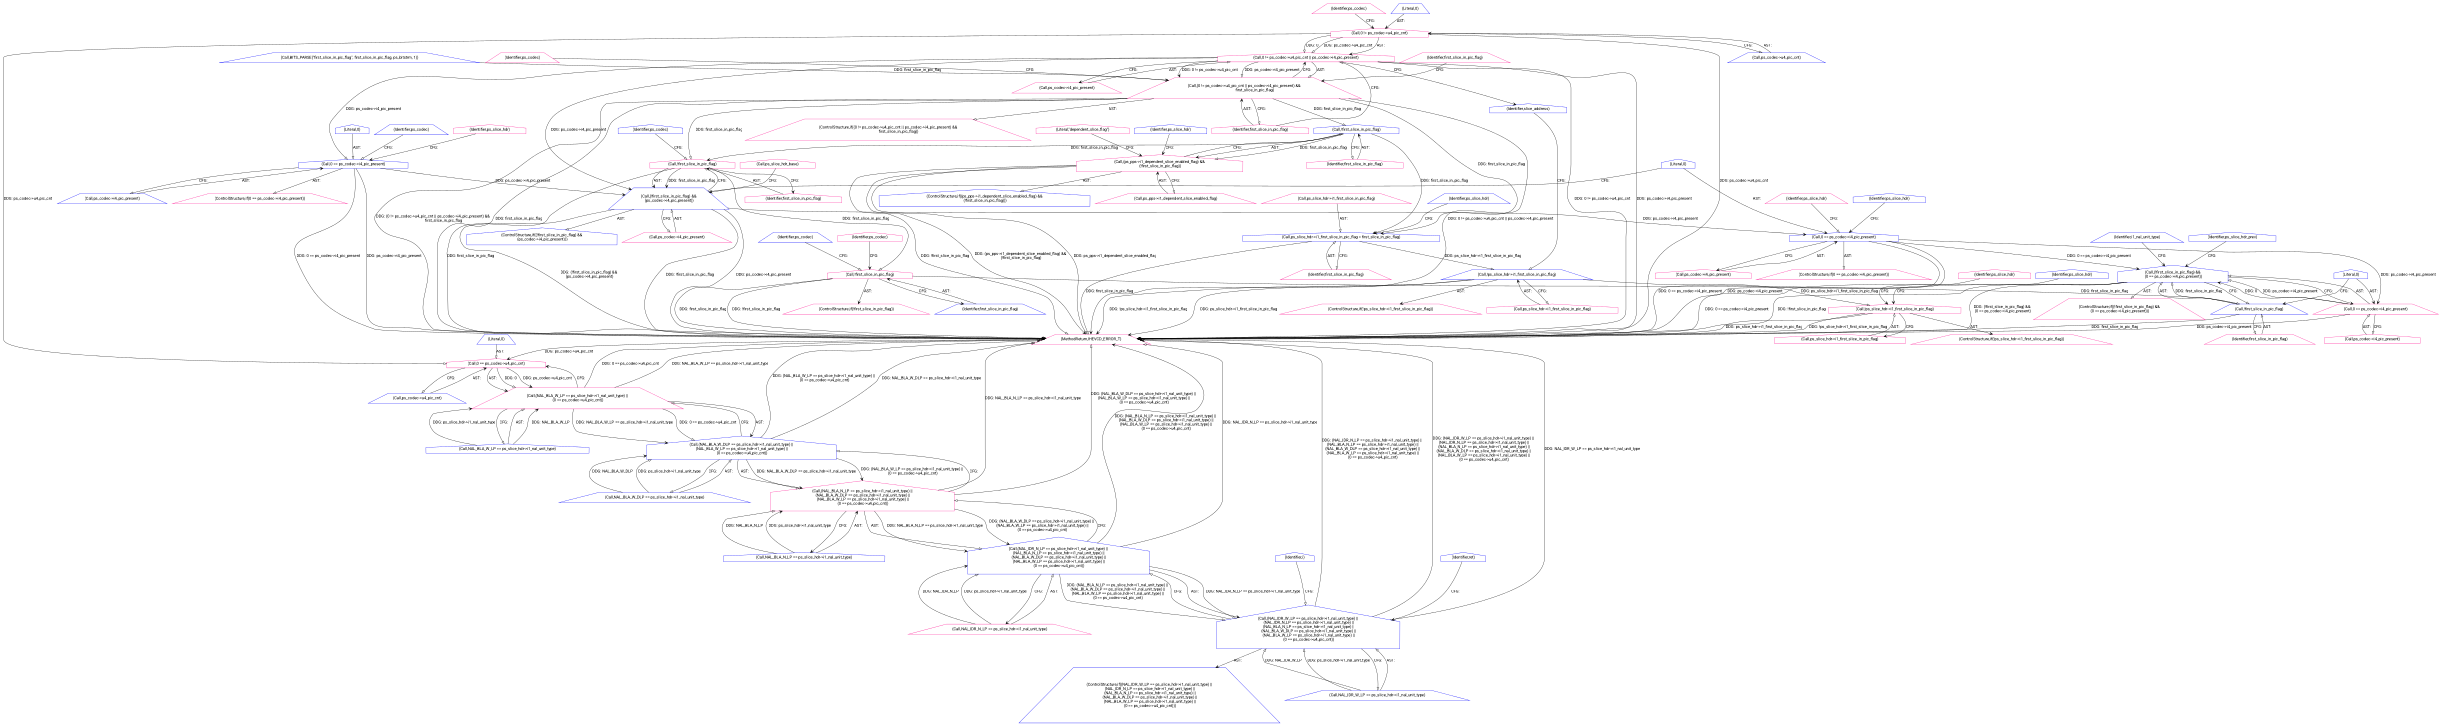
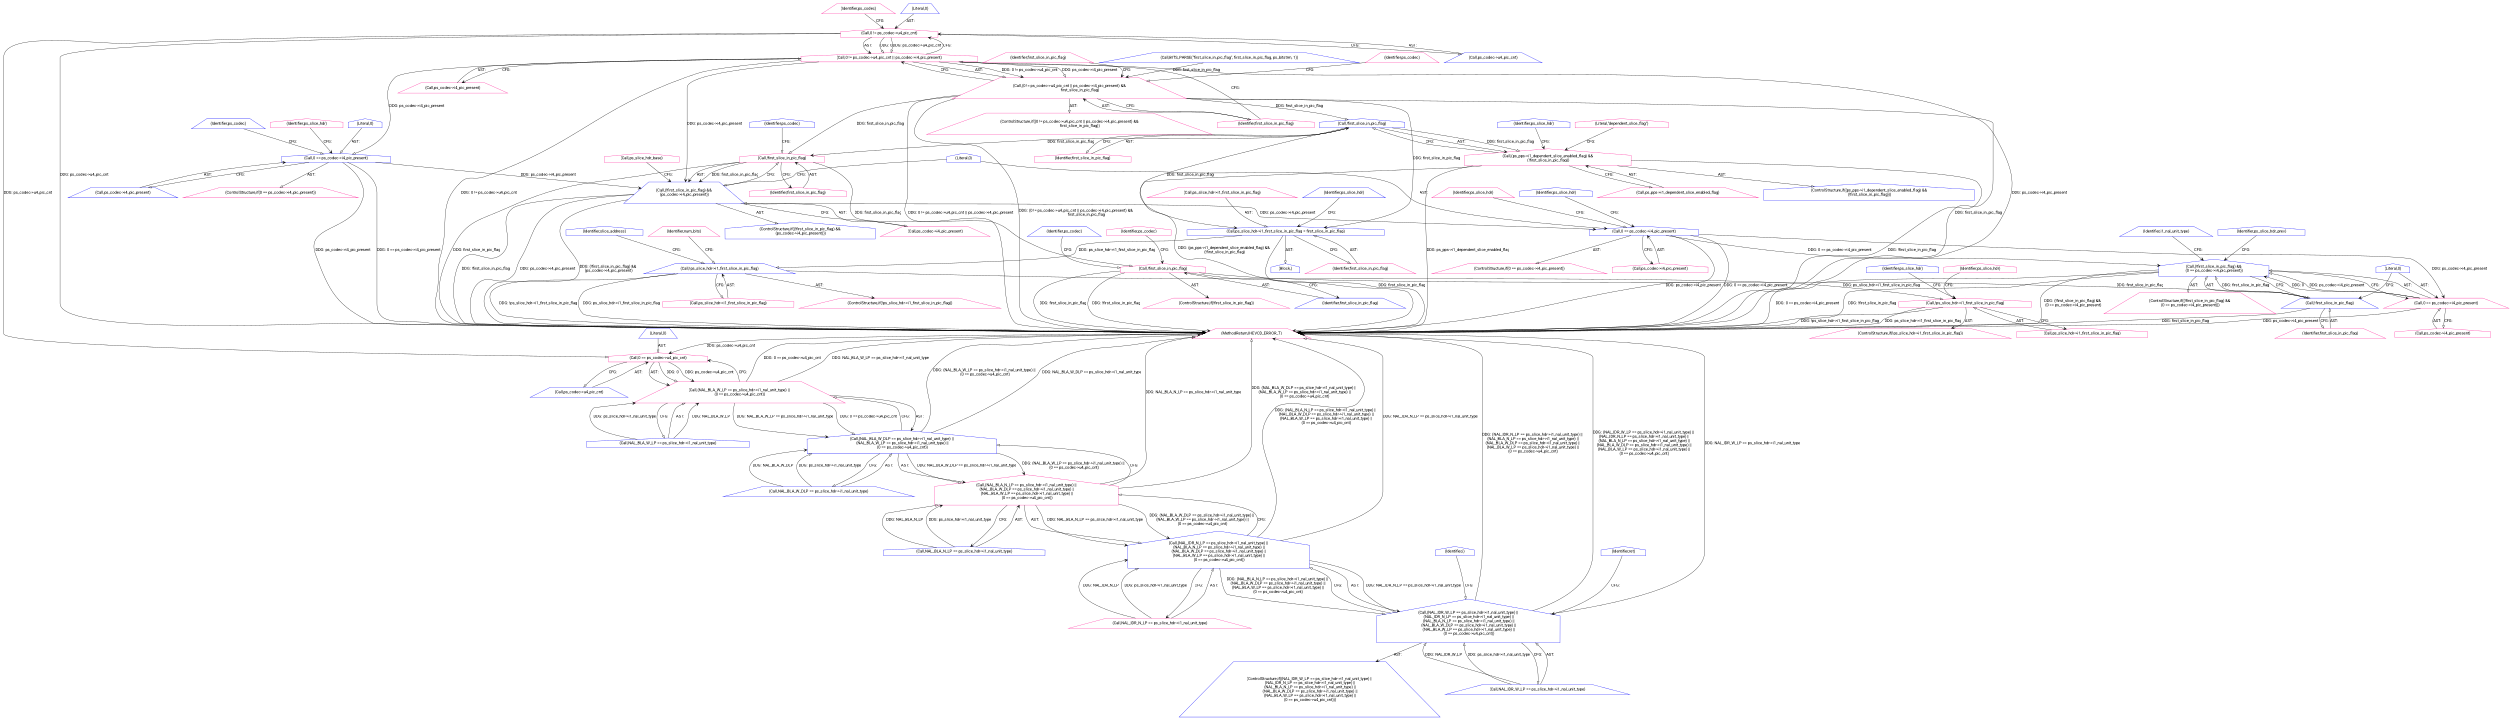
(1427, 80) -> (942, 48)
none -> (684, 231)
none -> (1285, 269)
